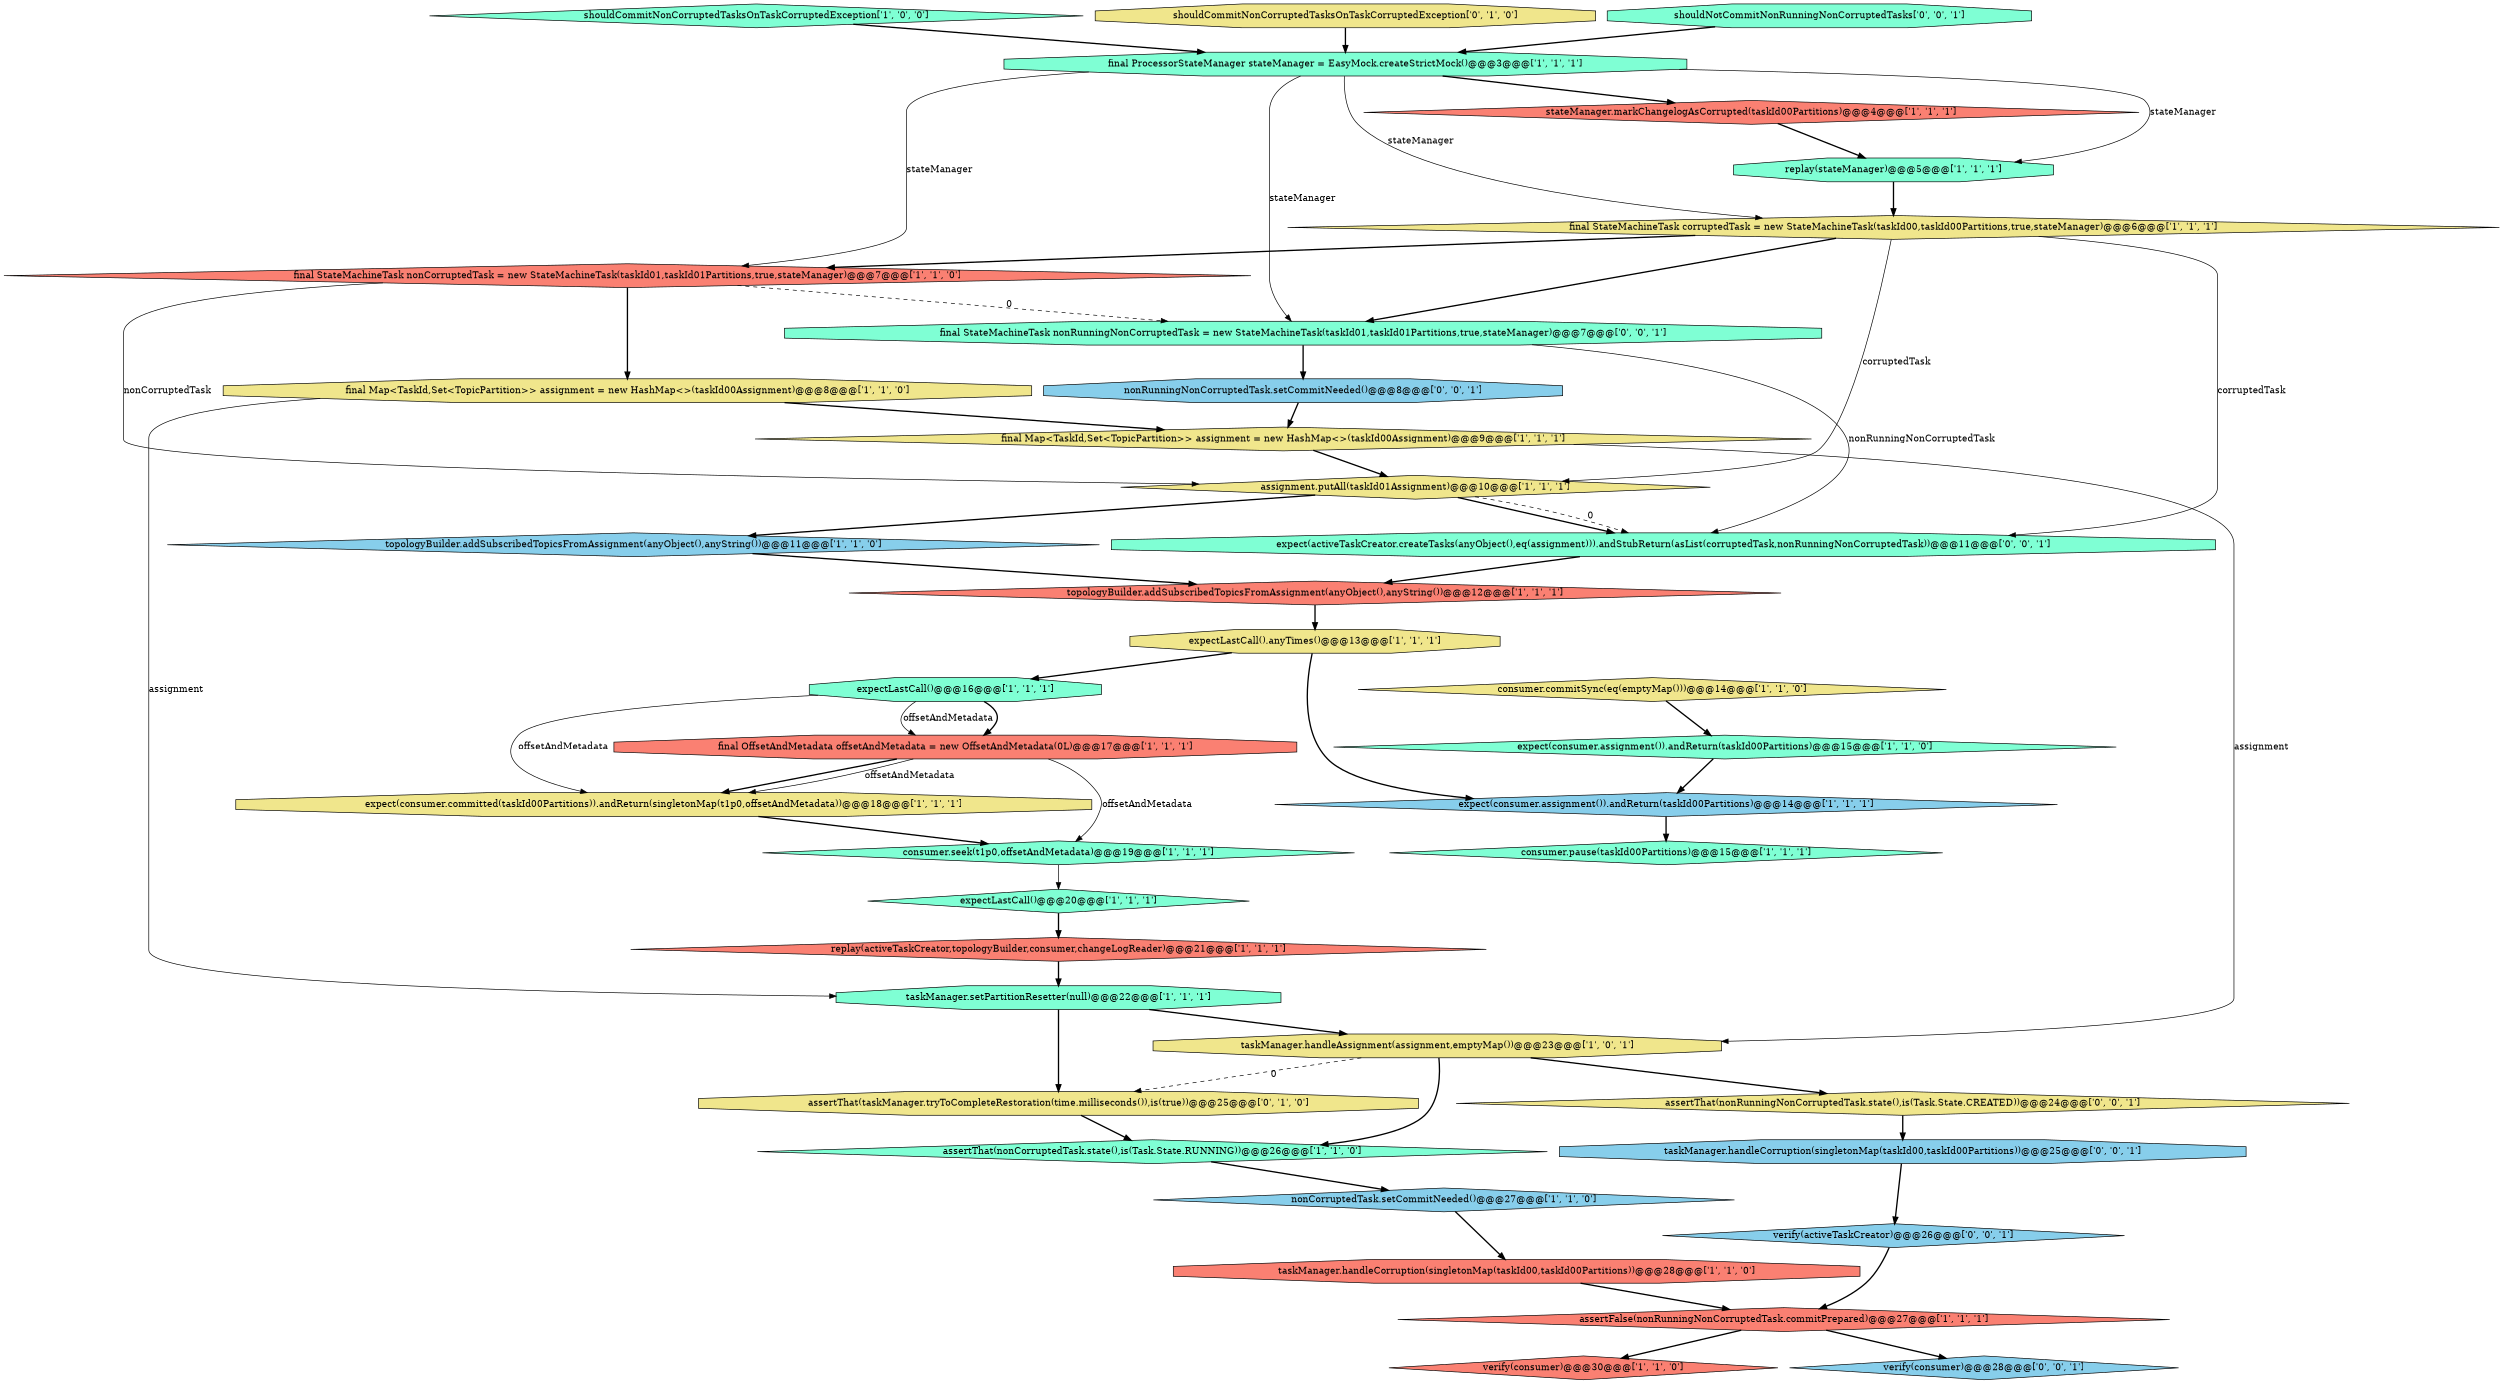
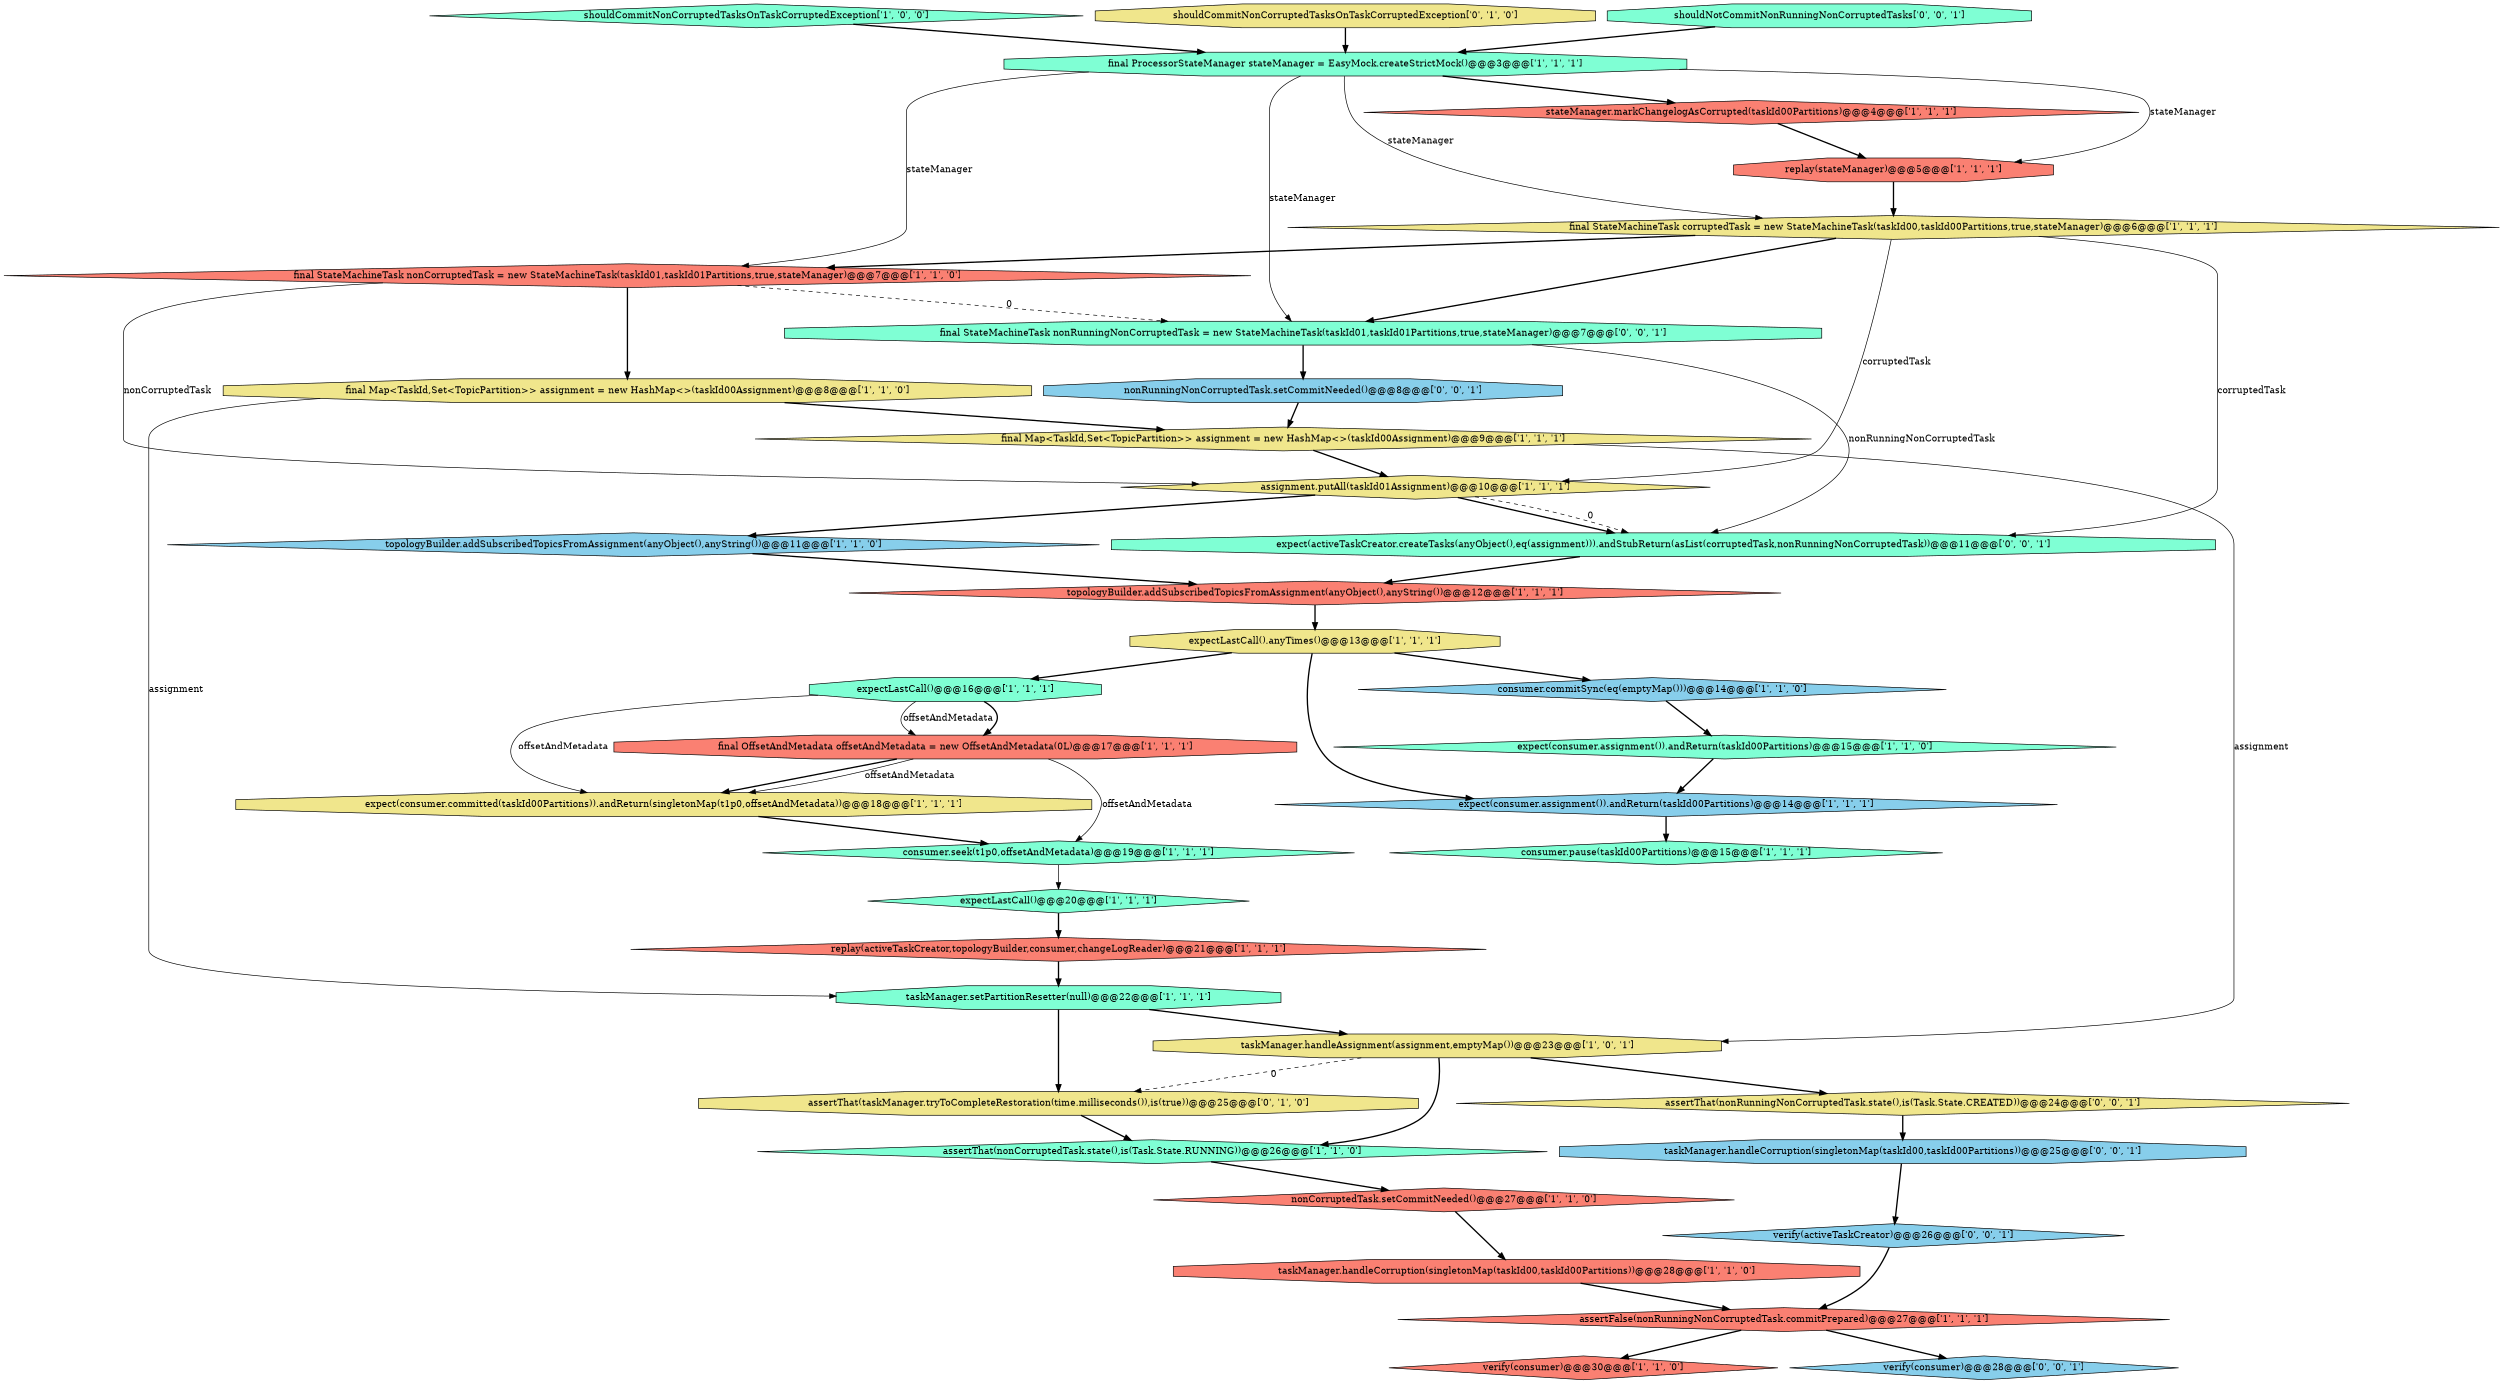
(1893, 170) -> (1893, 170)
none -> (1489, 666)
(1652, 690) -> (1652, 690)
(1444, 1200) -> (1444, 1200)
